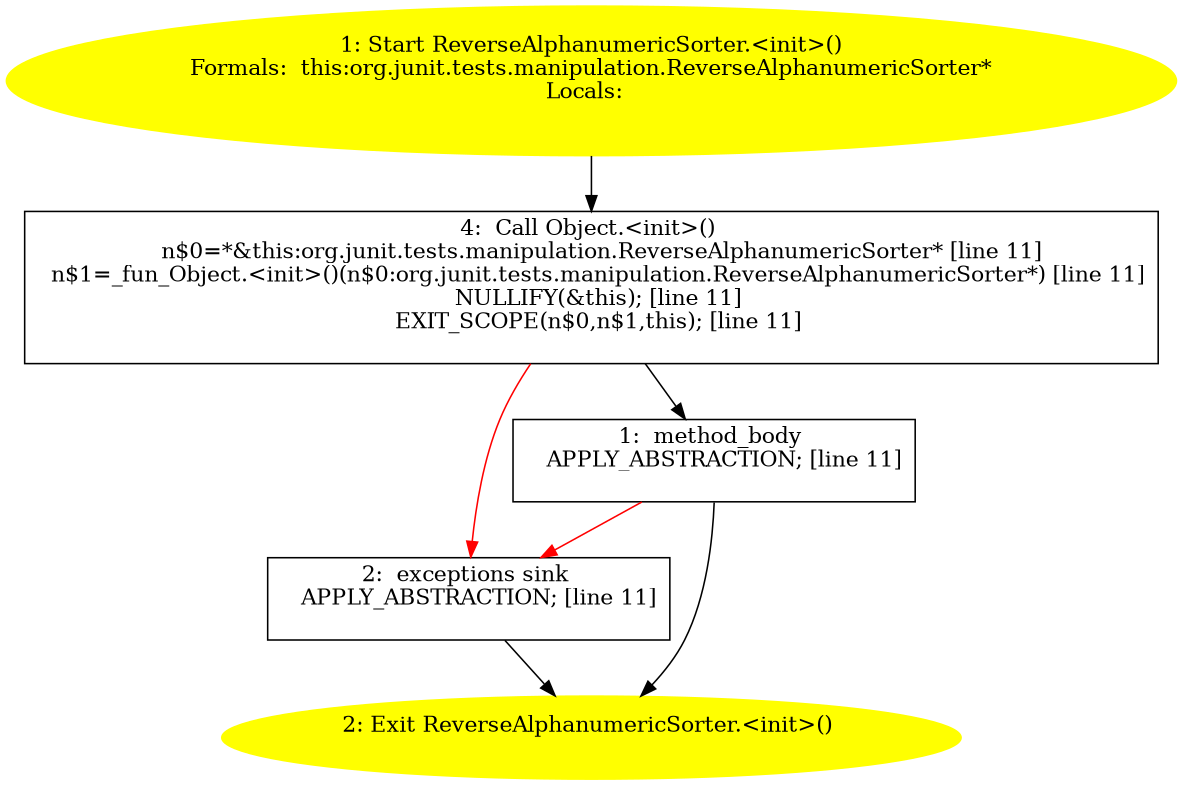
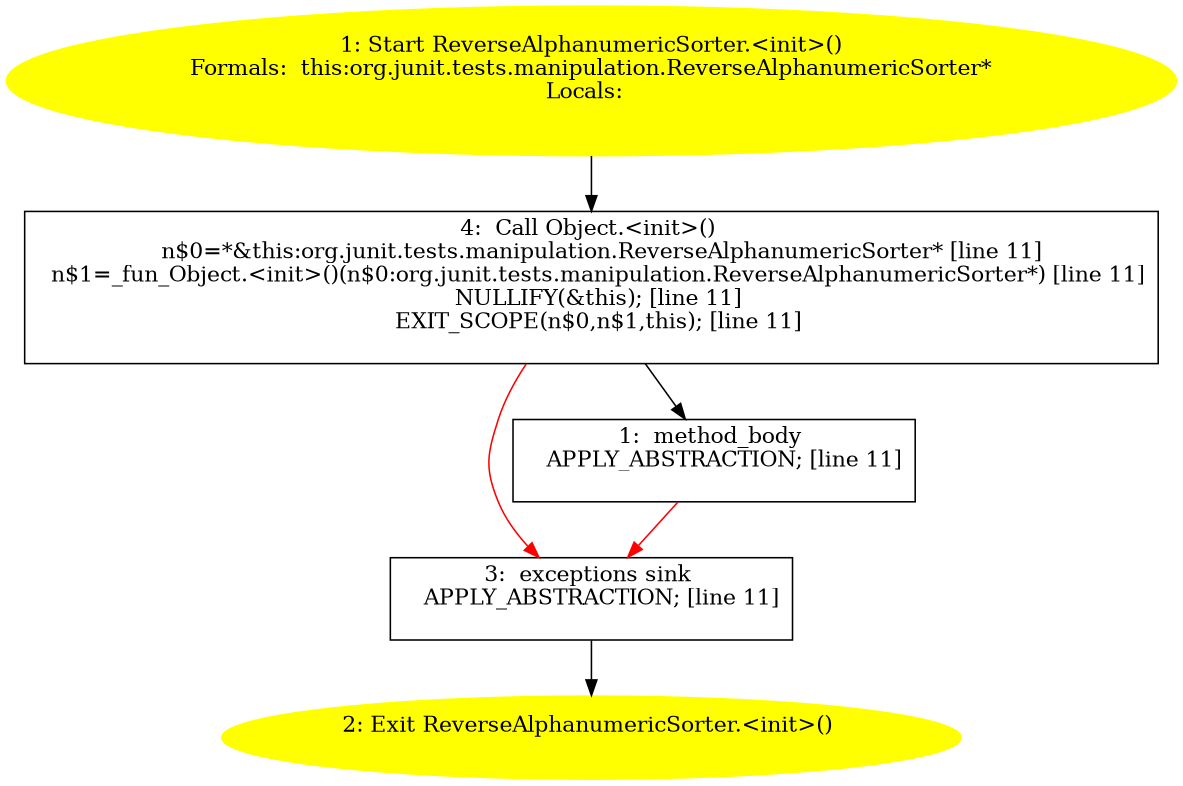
(469, 599) -> (591, 599)
(700, 600) -> none
